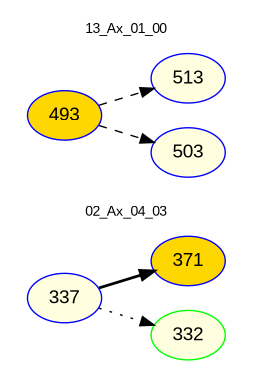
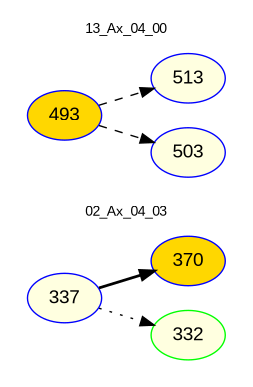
(126, 30) -> (126, 30)
(188, 261) -> (188, 261)
